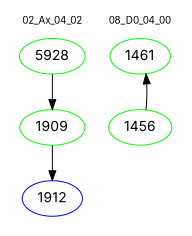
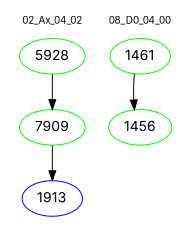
(147, 97) -> (134, 87)
(52, 127) -> (52, 127)
(52, 198) -> (52, 198)
